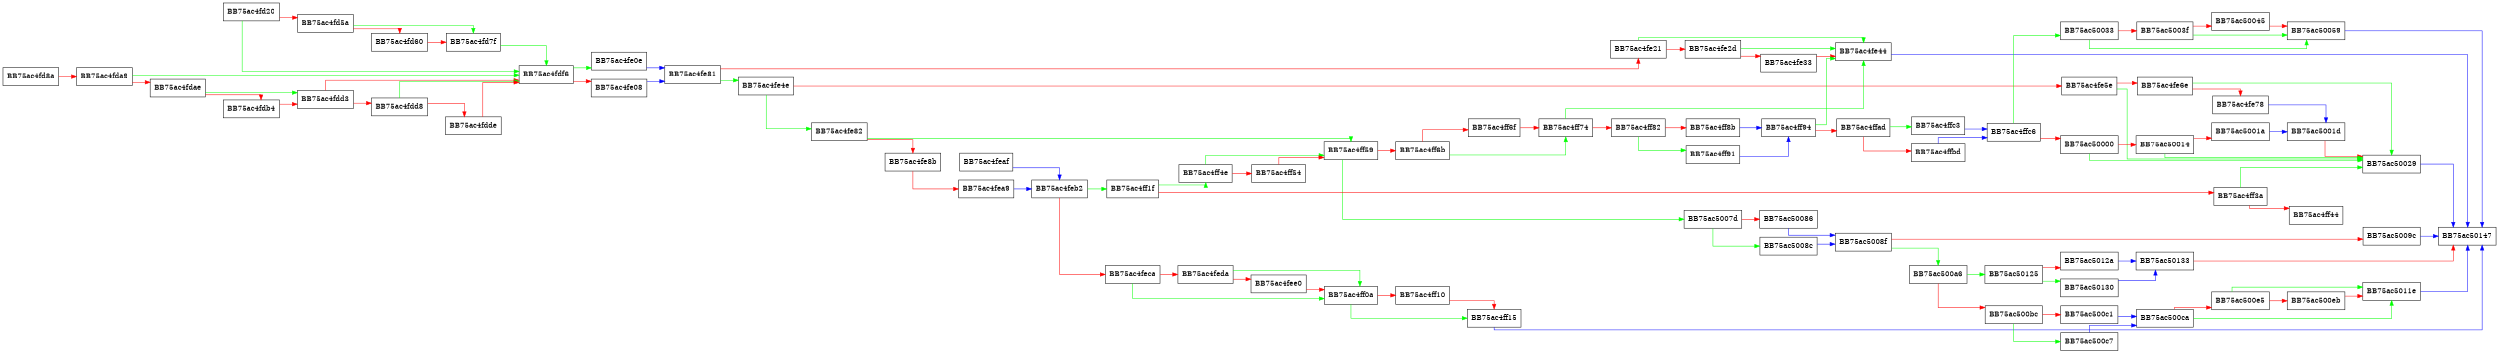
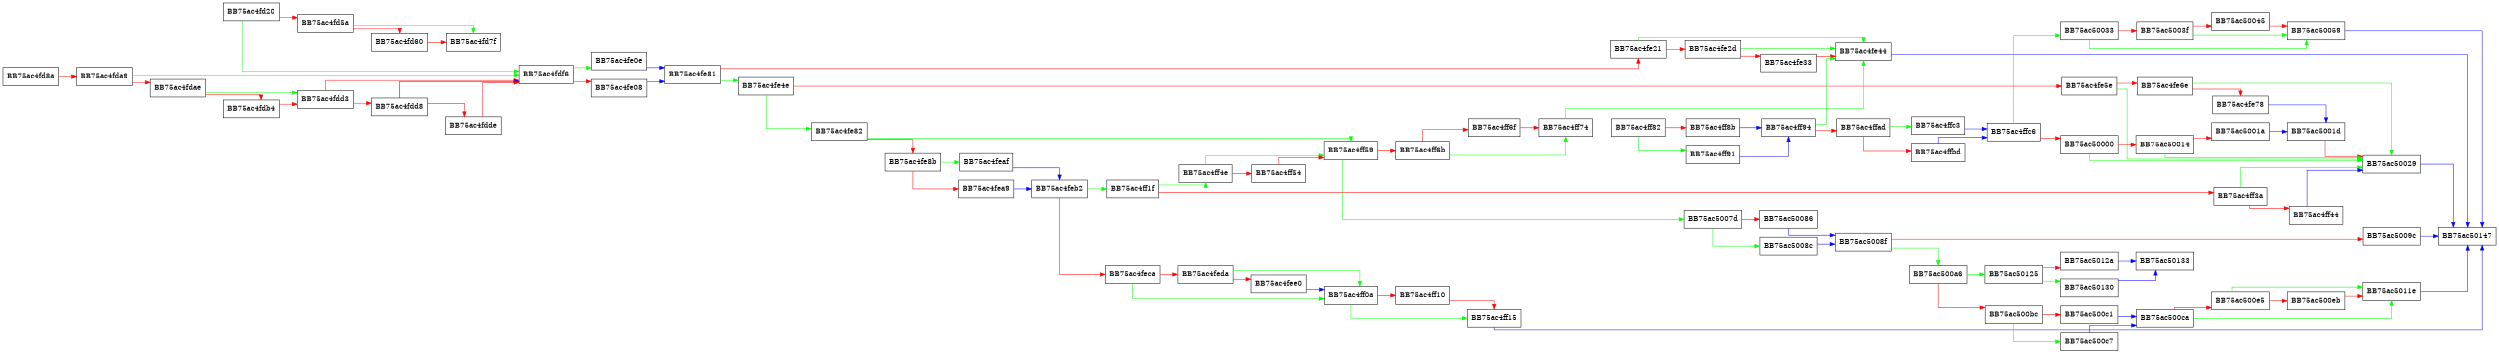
(531, 46) -> none
(449, 81) -> (449, 81)
(1600, 128) -> none
none -> (948, 162)
none -> (2307, 172)
(2329, 261) -> none
(1313, 290) -> (1313, 290)
